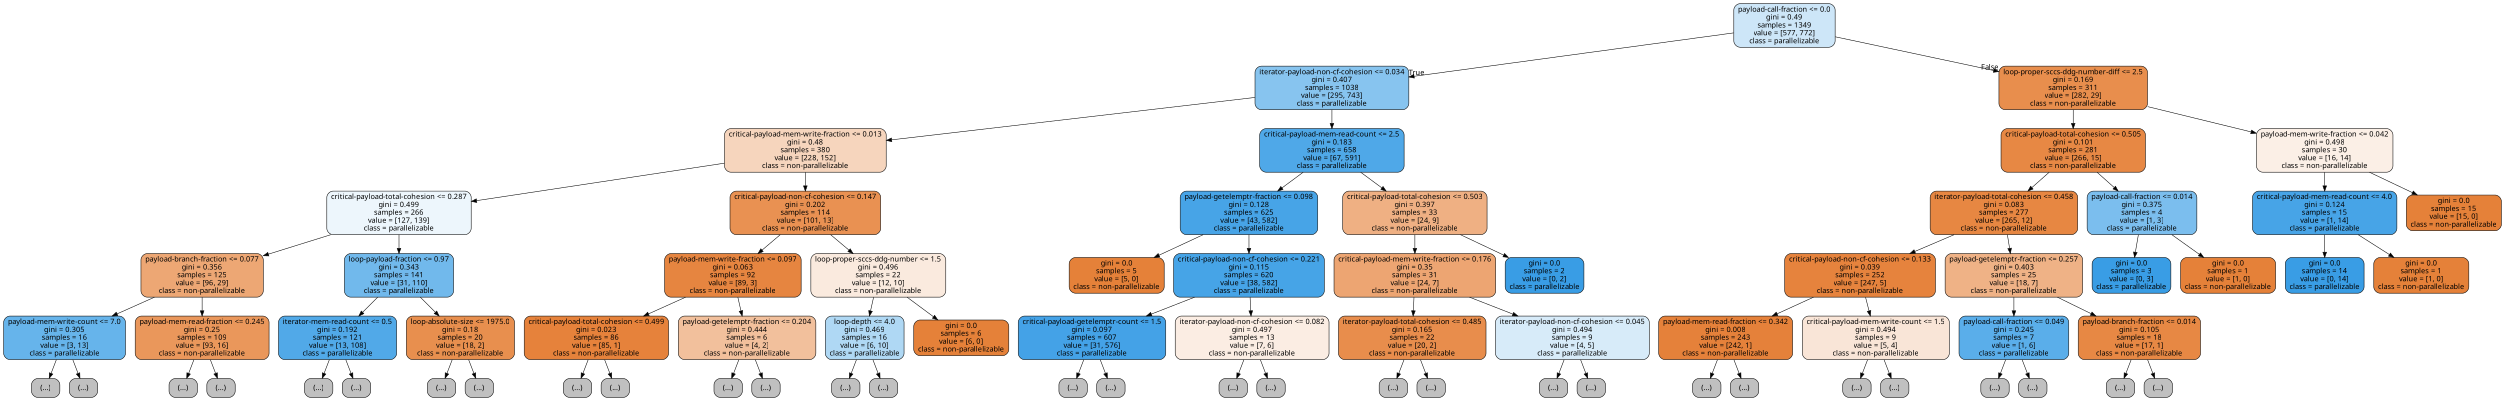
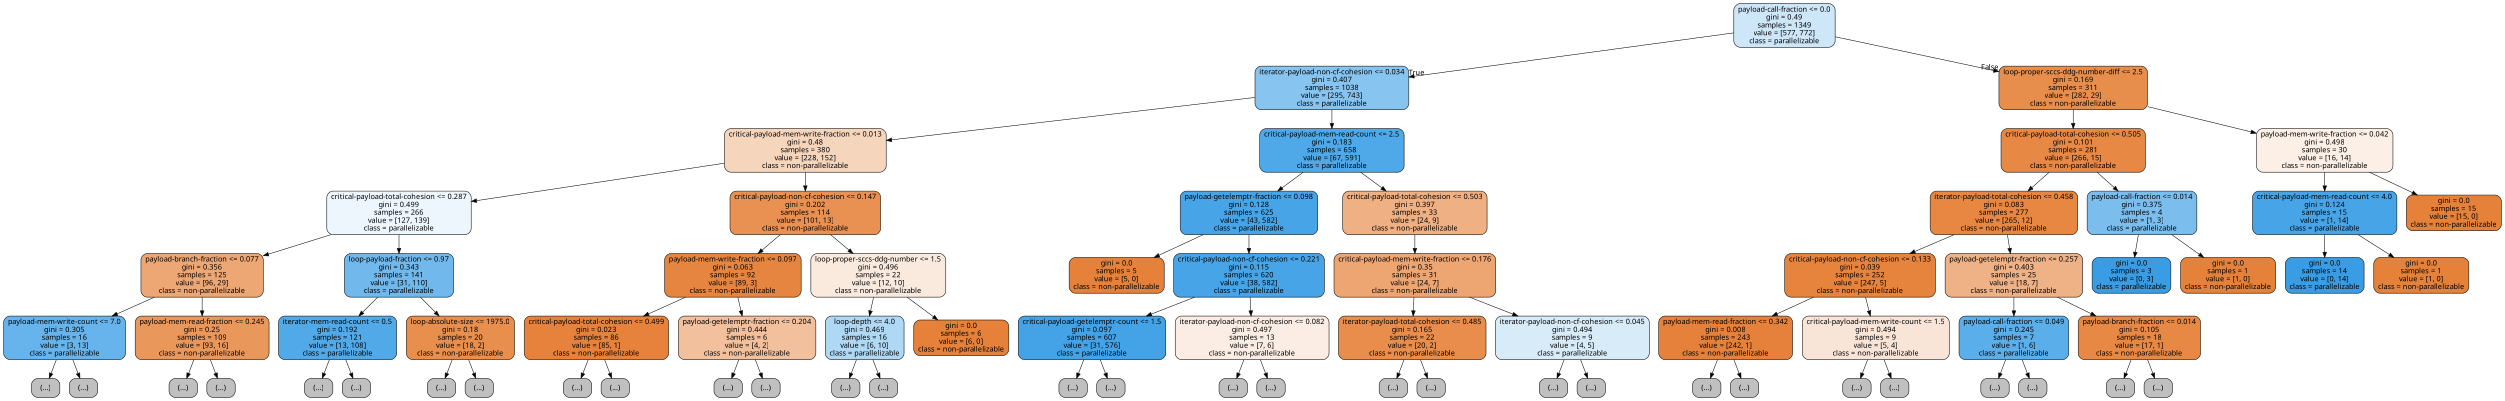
(1545, 275) -> none
